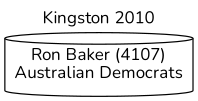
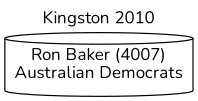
(99, 64) -> (99, 64)
